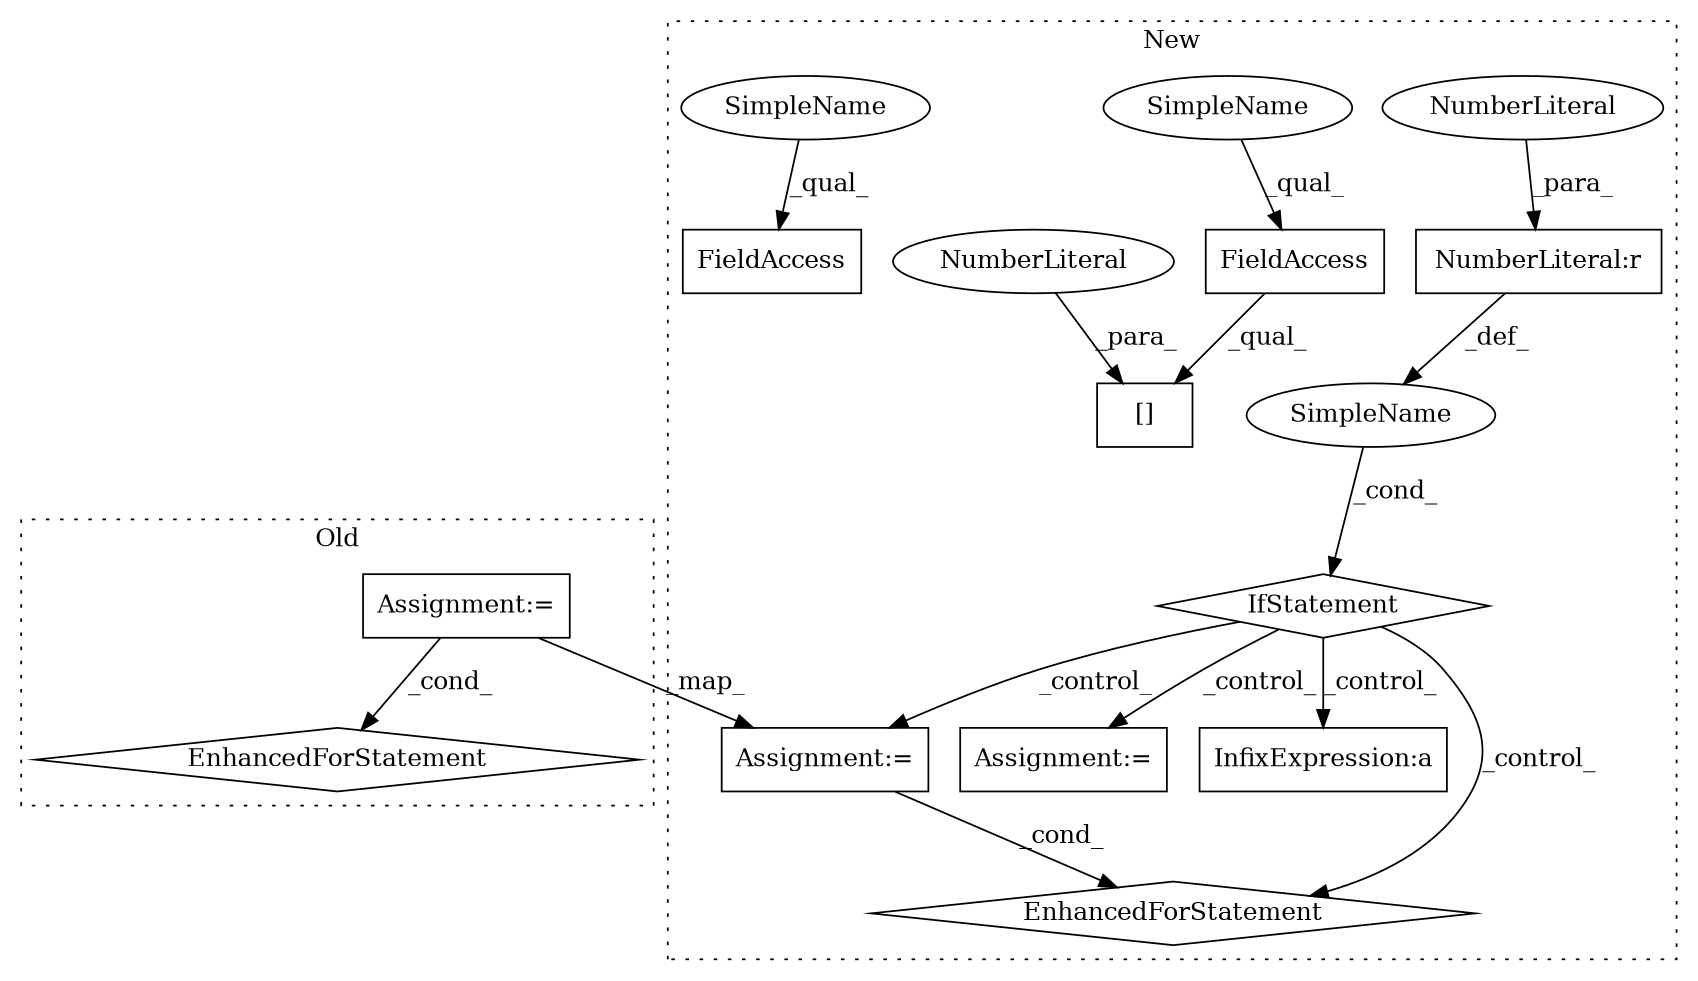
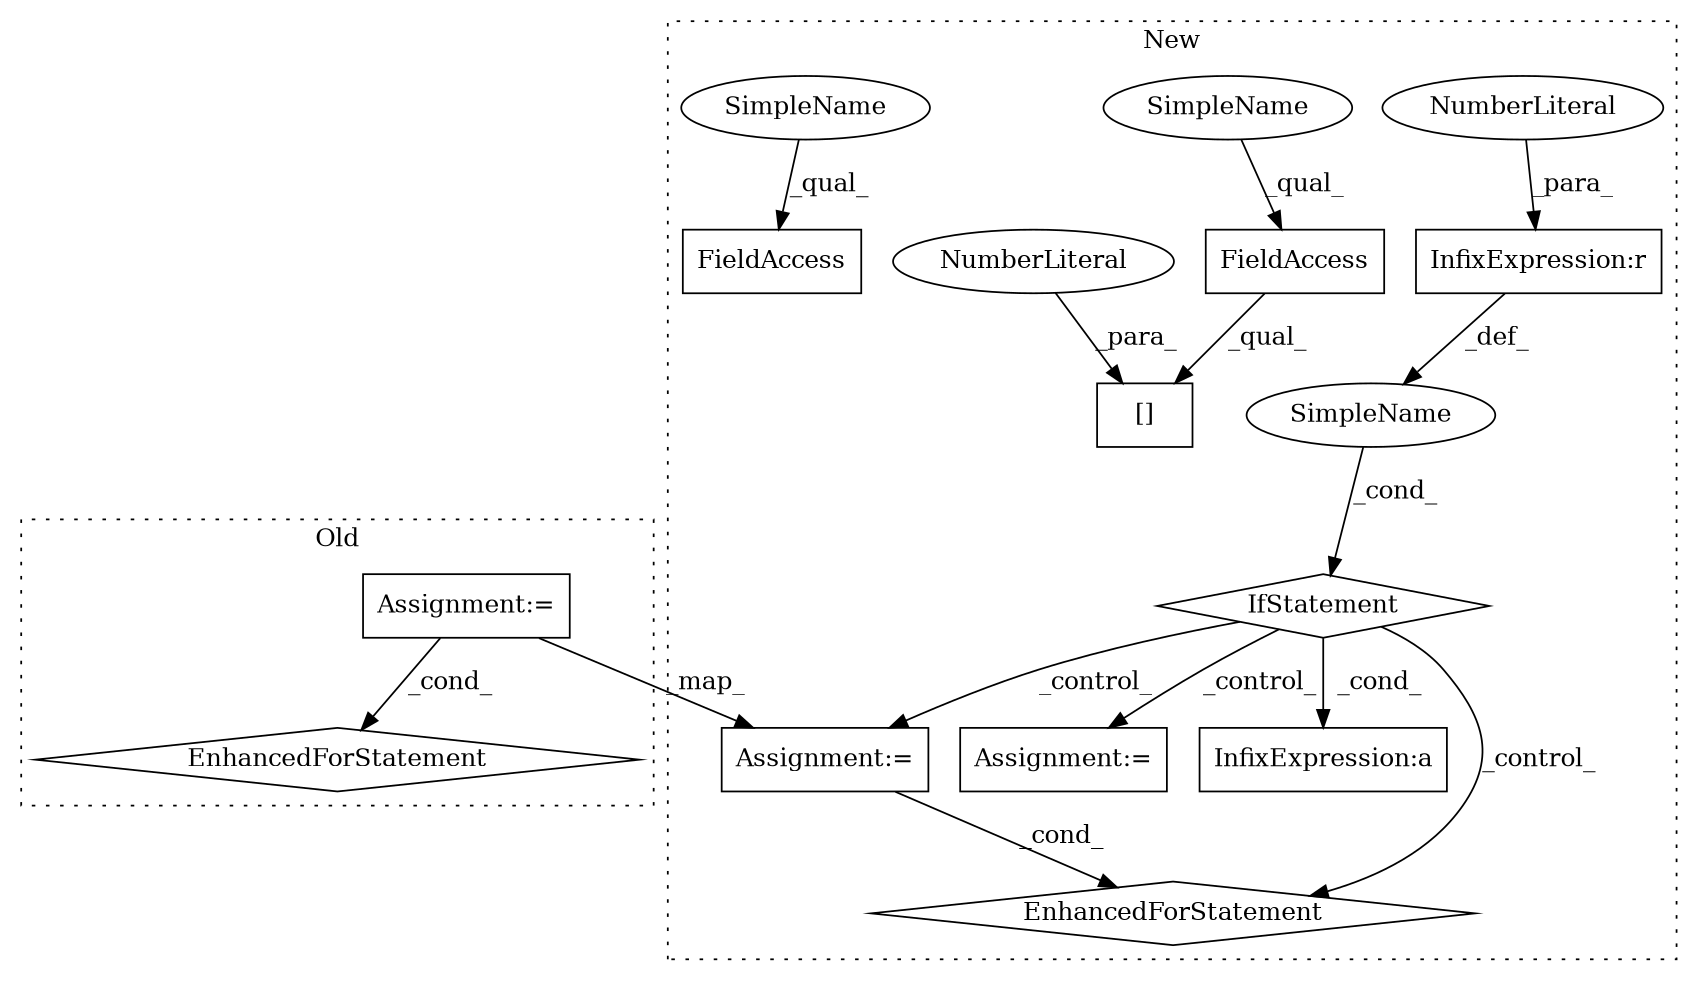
(1539, 261) -> (1539, 261)
(1380, 683) -> (1380, 683)
